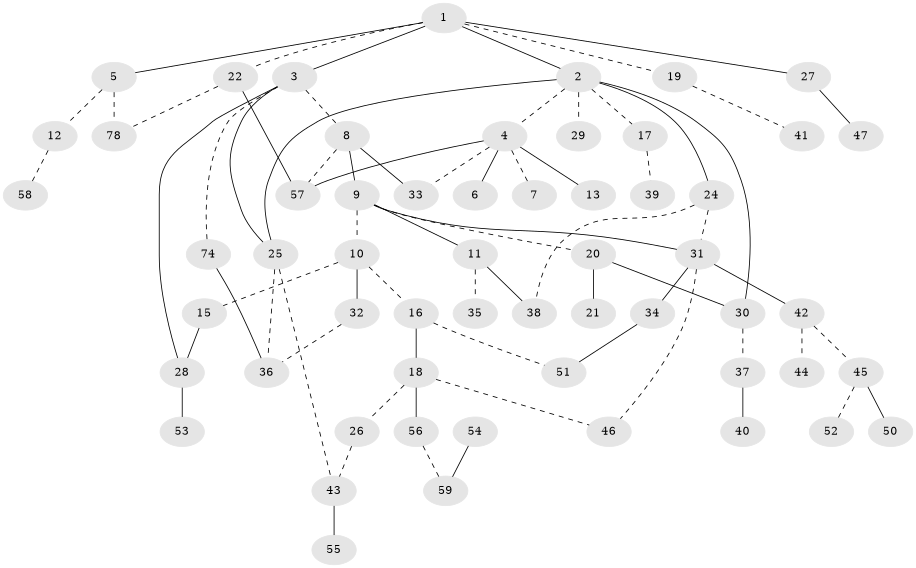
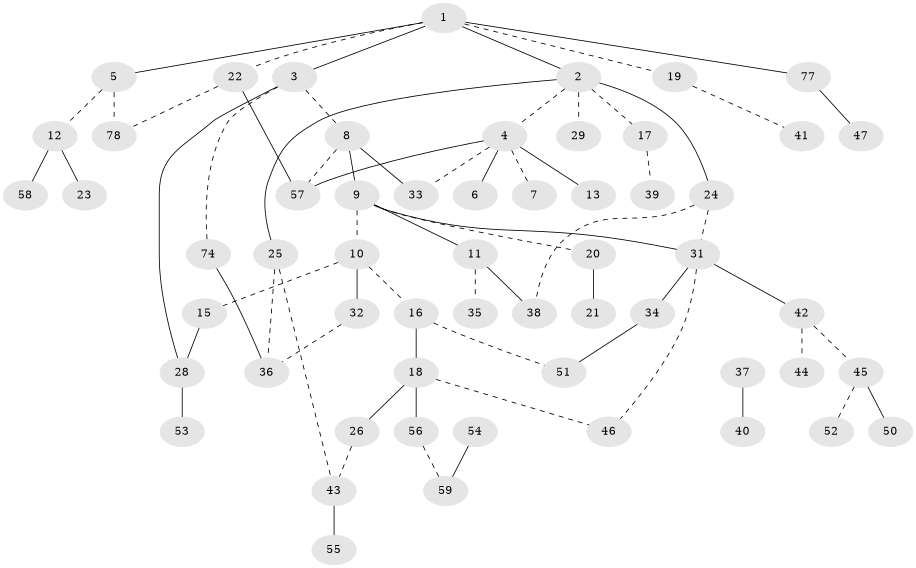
(809, 77) -> (809, 77)
(230, 160) -> none
(40, 166) -> (40, 166)
none -> (85, 195)
(743, 314) -> none
(387, 402) -> (387, 402)
